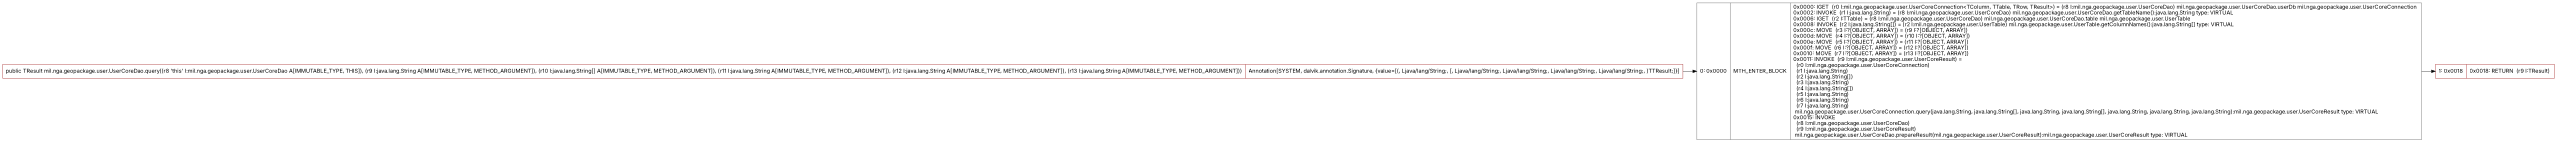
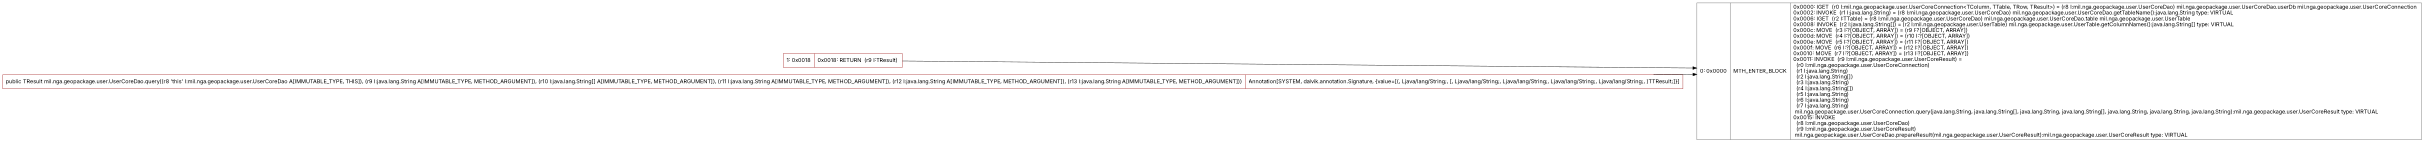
(2426, 71) -> (1298, 65)
